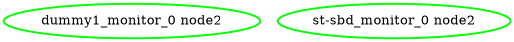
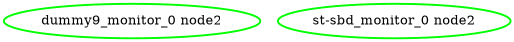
(132, 21) -> (132, 21)
